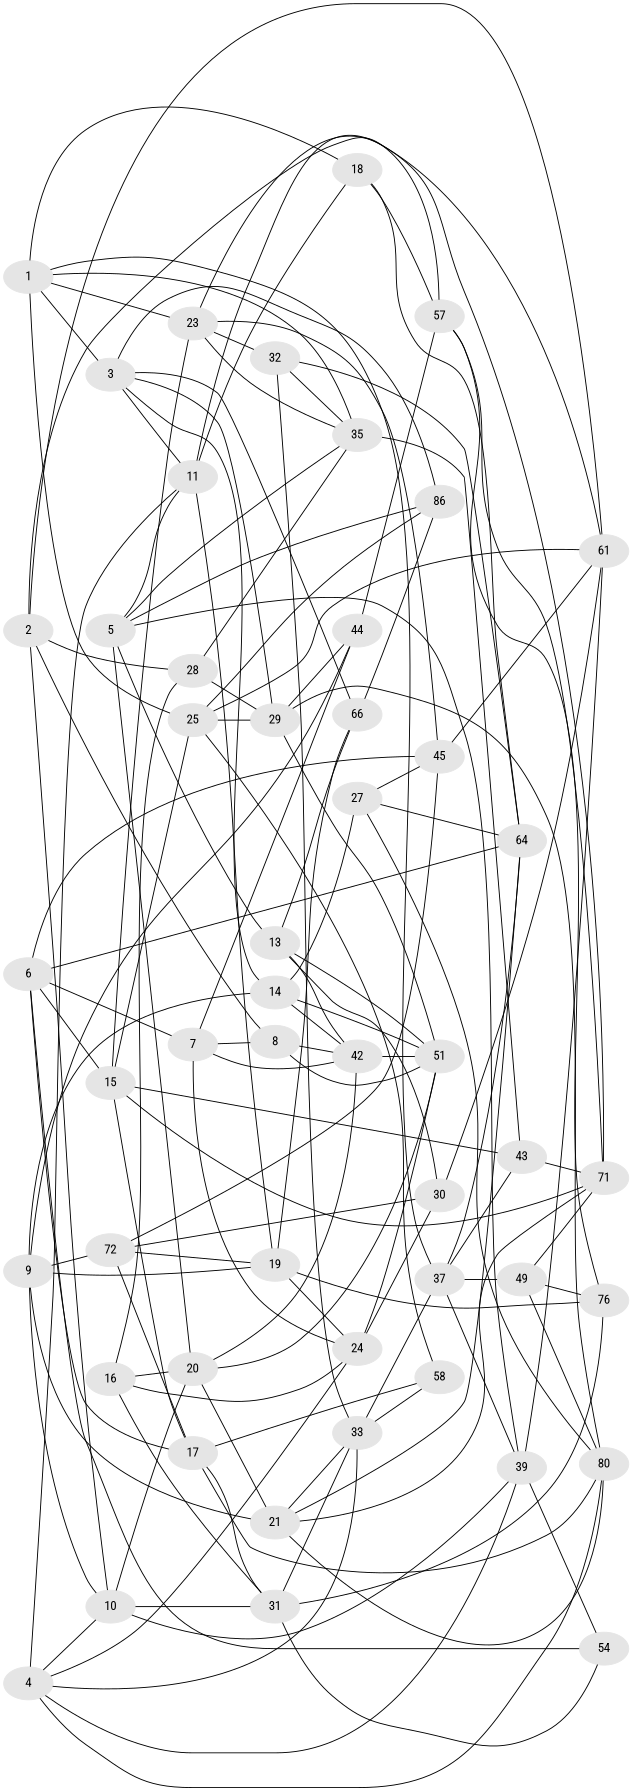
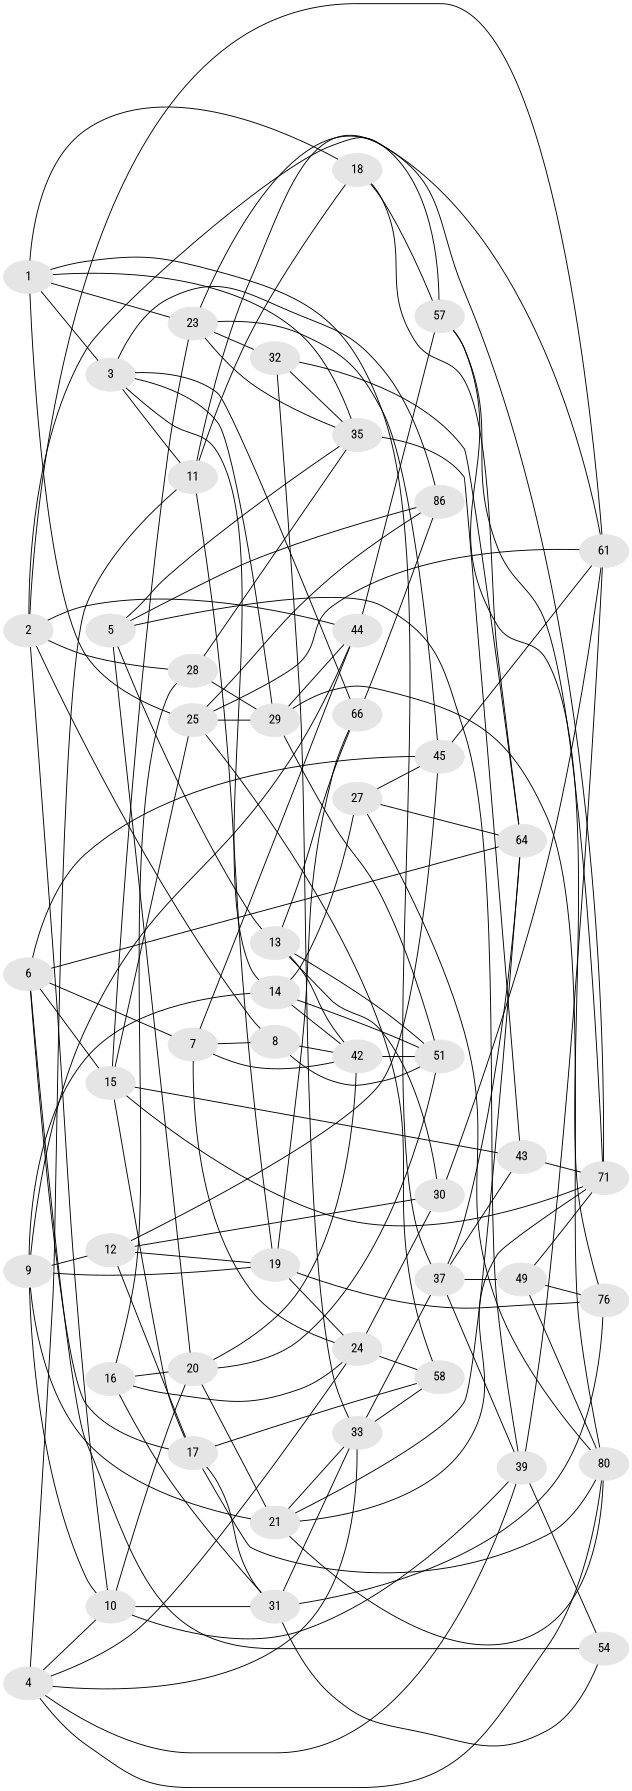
(148, 571) -> none
none -> (191, 600)
(396, 1237) -> (401, 1364)
(111, 1250) -> (111, 1250)
